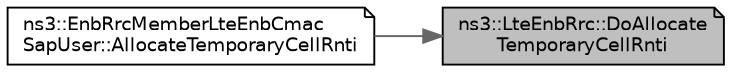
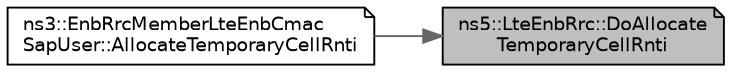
(583, 36) -> (583, 36)
